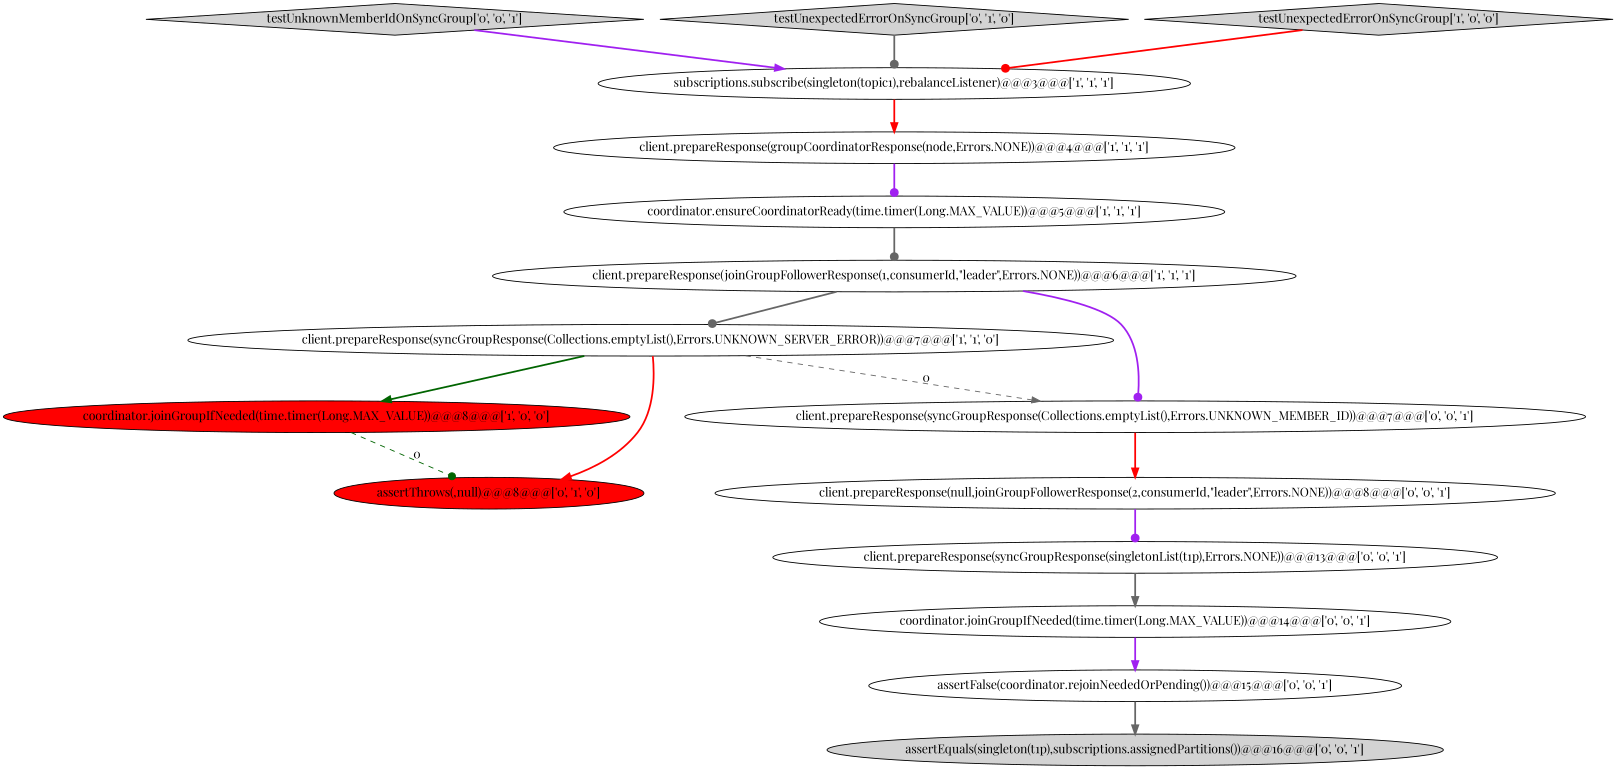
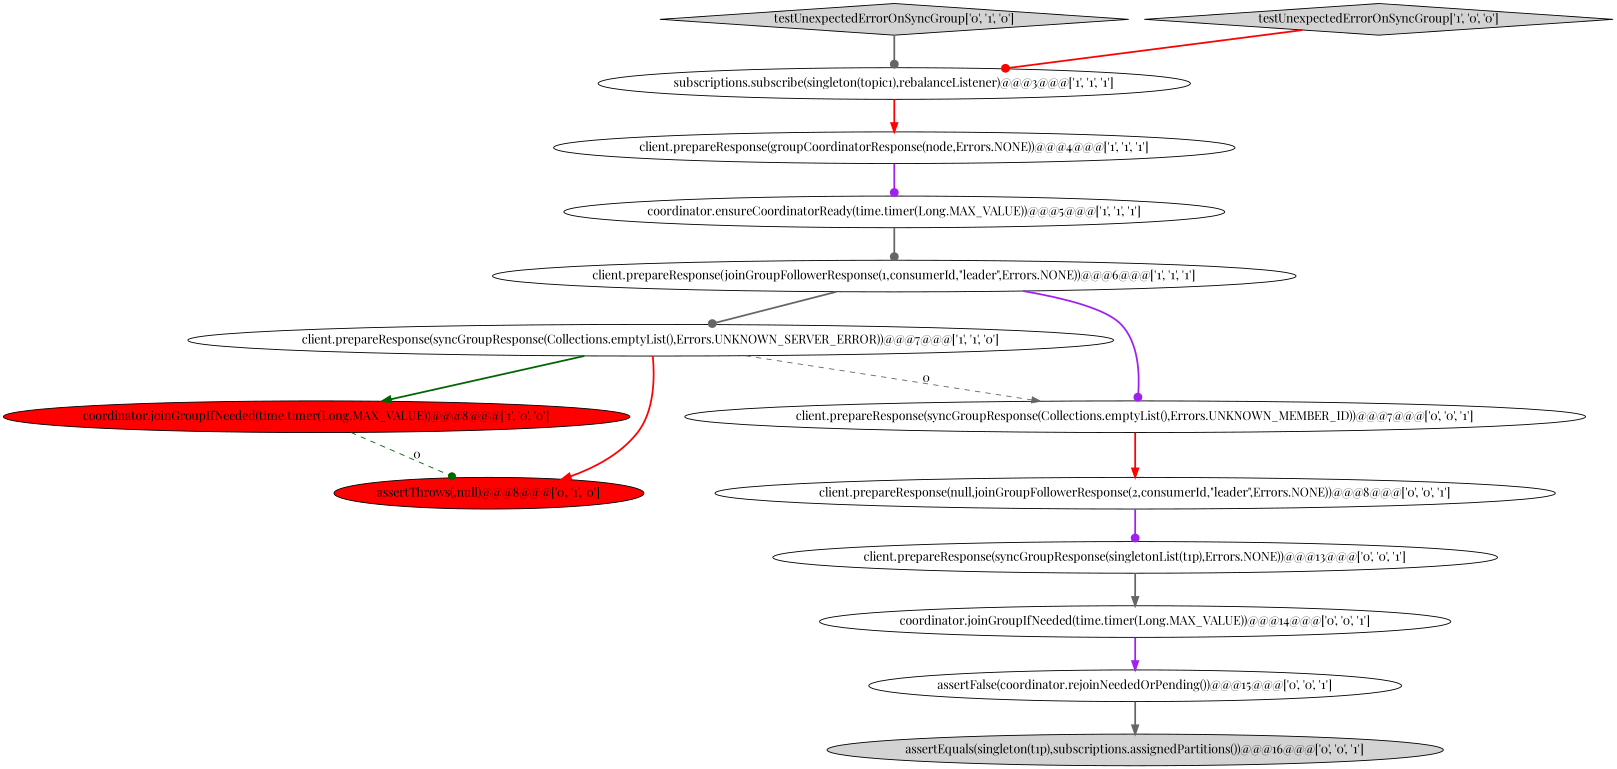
(395, 19) -> none
